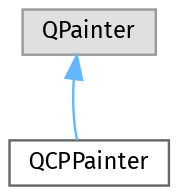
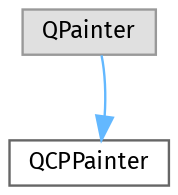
(73, 110) -> (105, 86)
